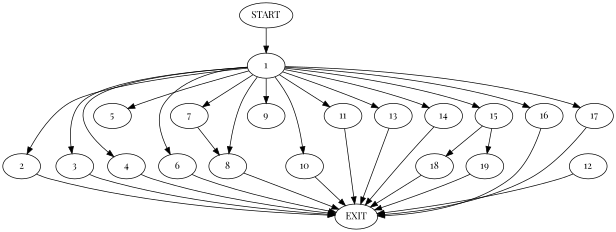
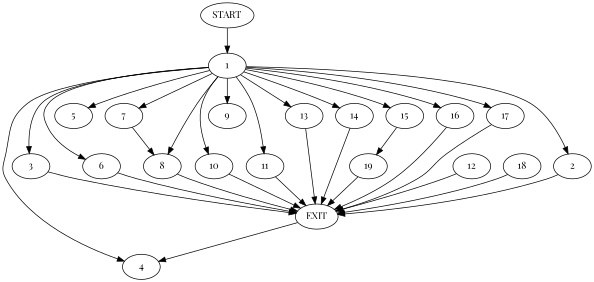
(467, 139) -> none
(234, 199) -> (232, 241)
